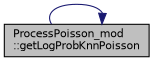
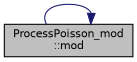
(77, 41) -> (69, 41)
